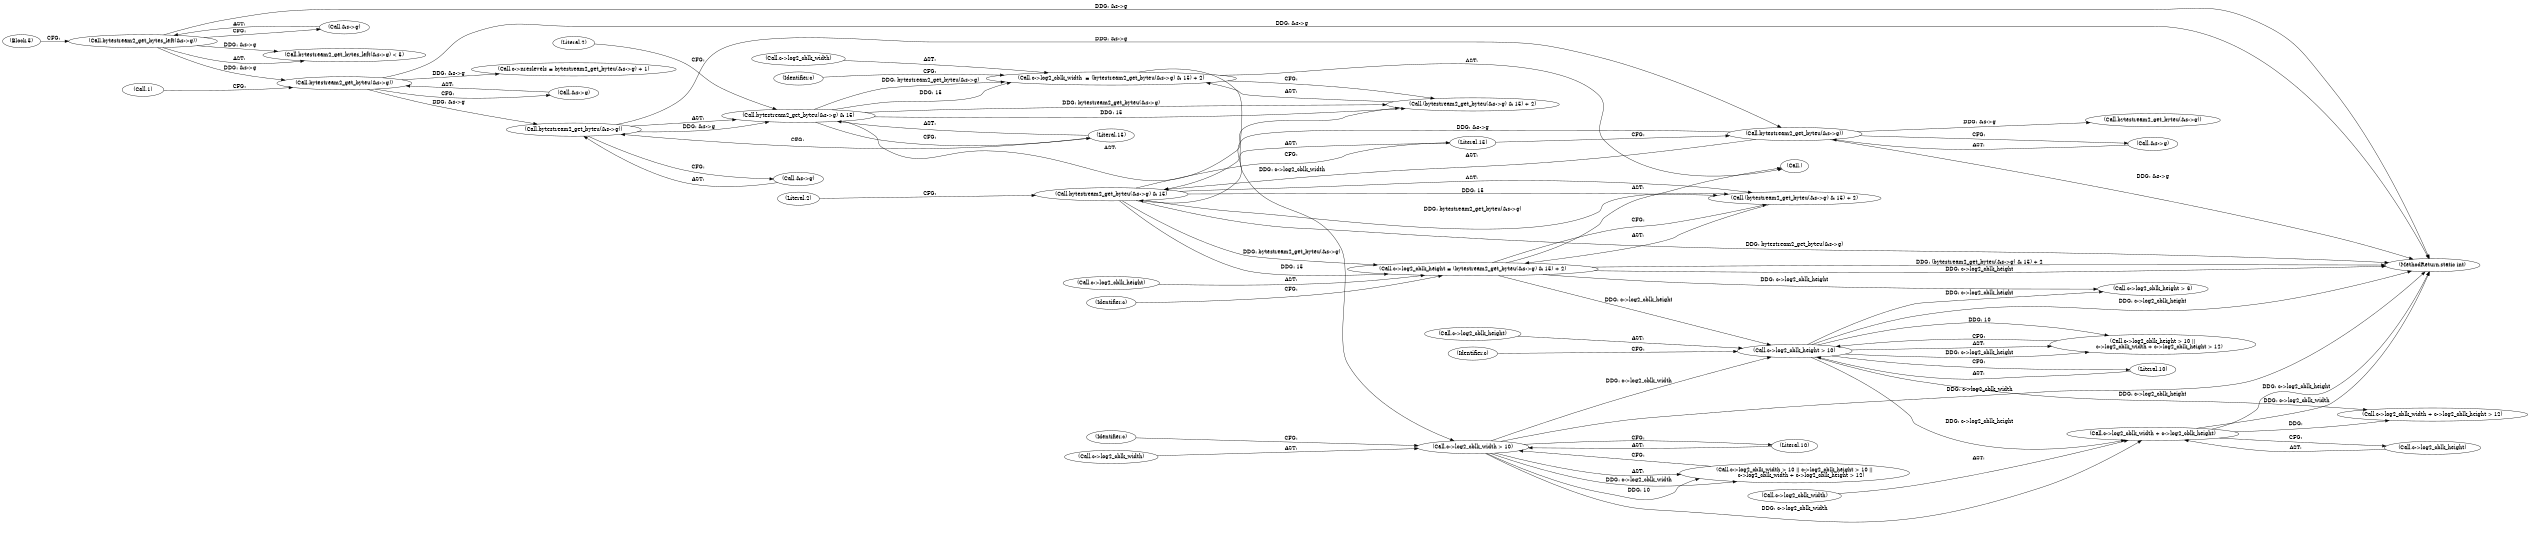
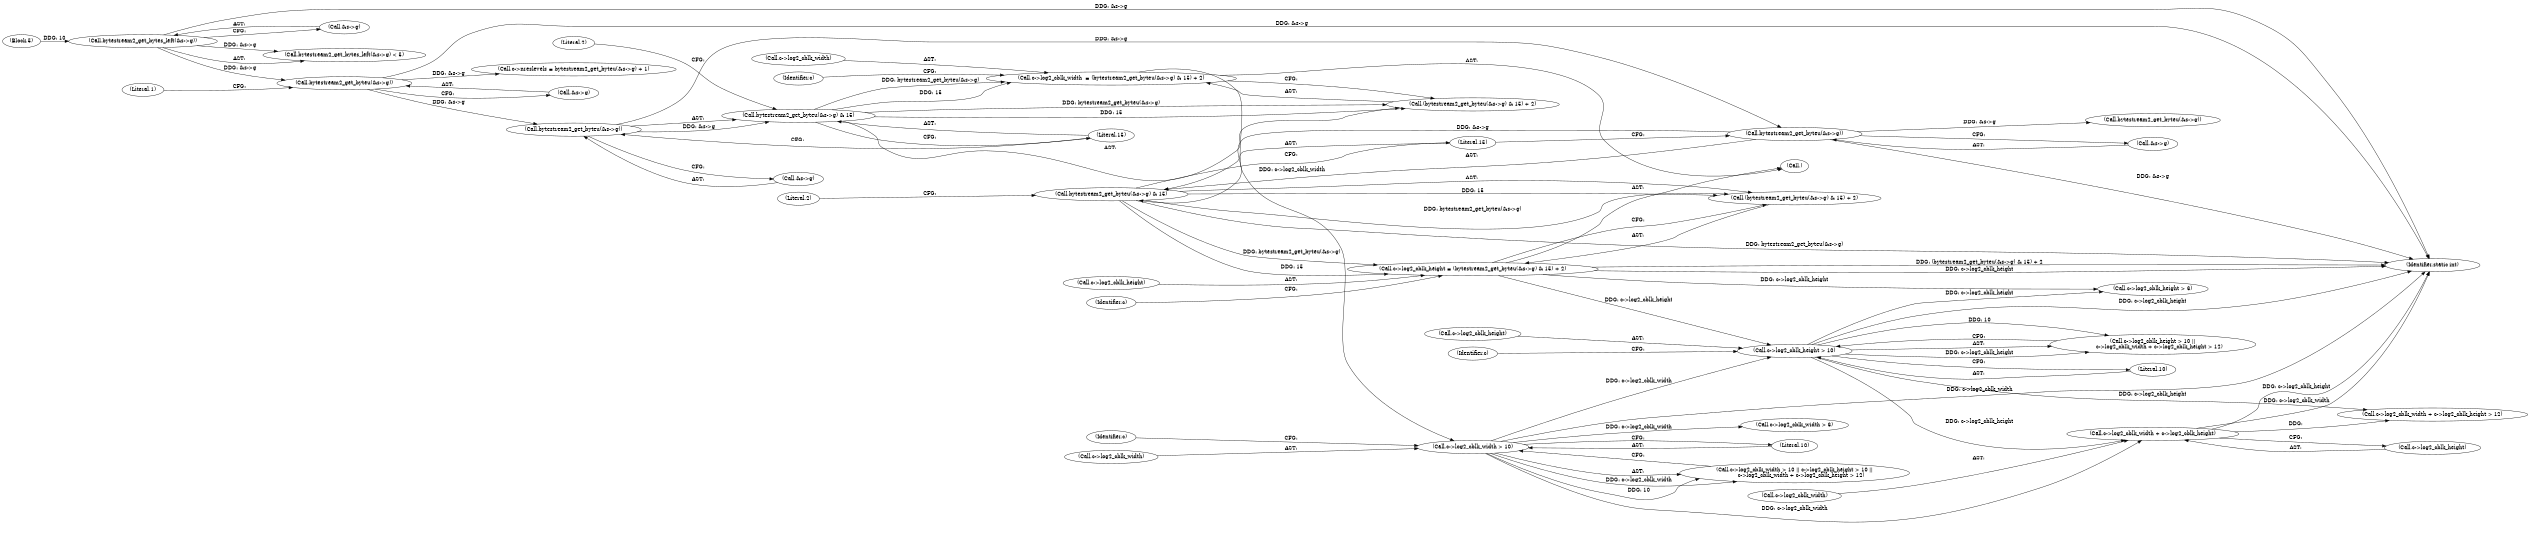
(55, 39) -> (55, 39)
(143, 90) -> (143, 90)
(2433, 265) -> (2433, 265)
none -> (1795, 425)
